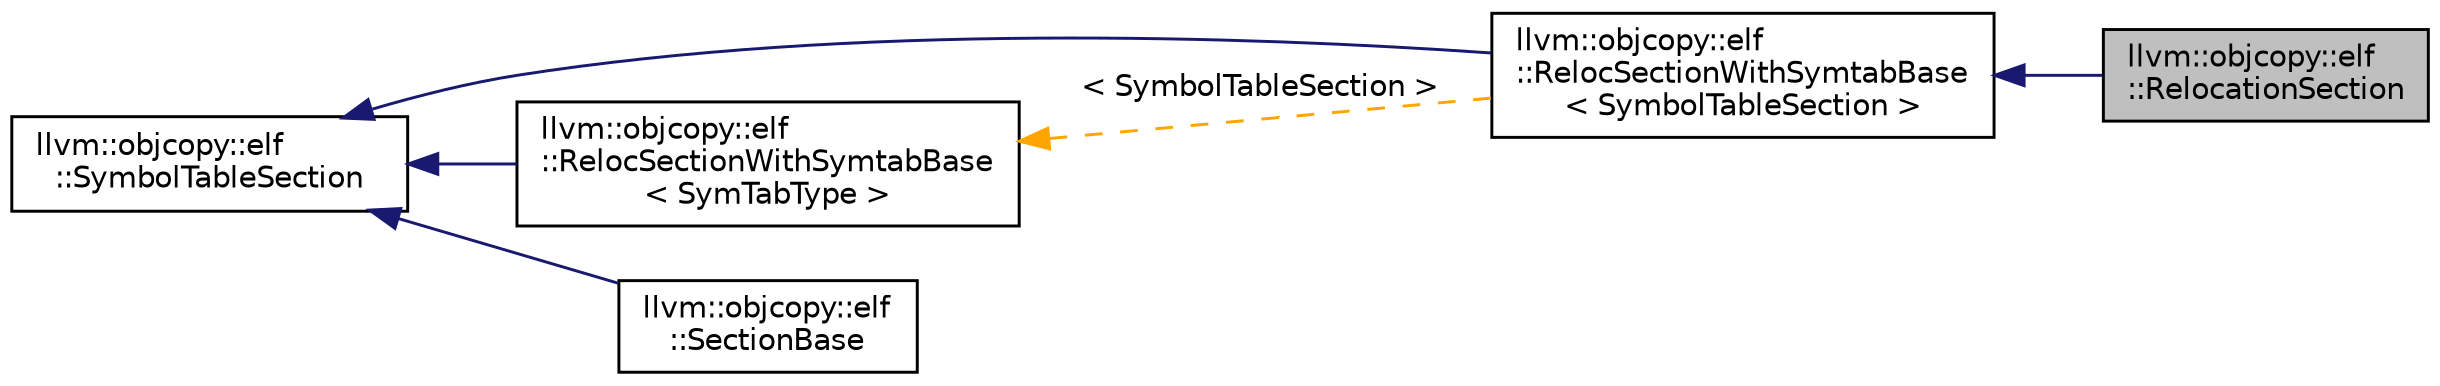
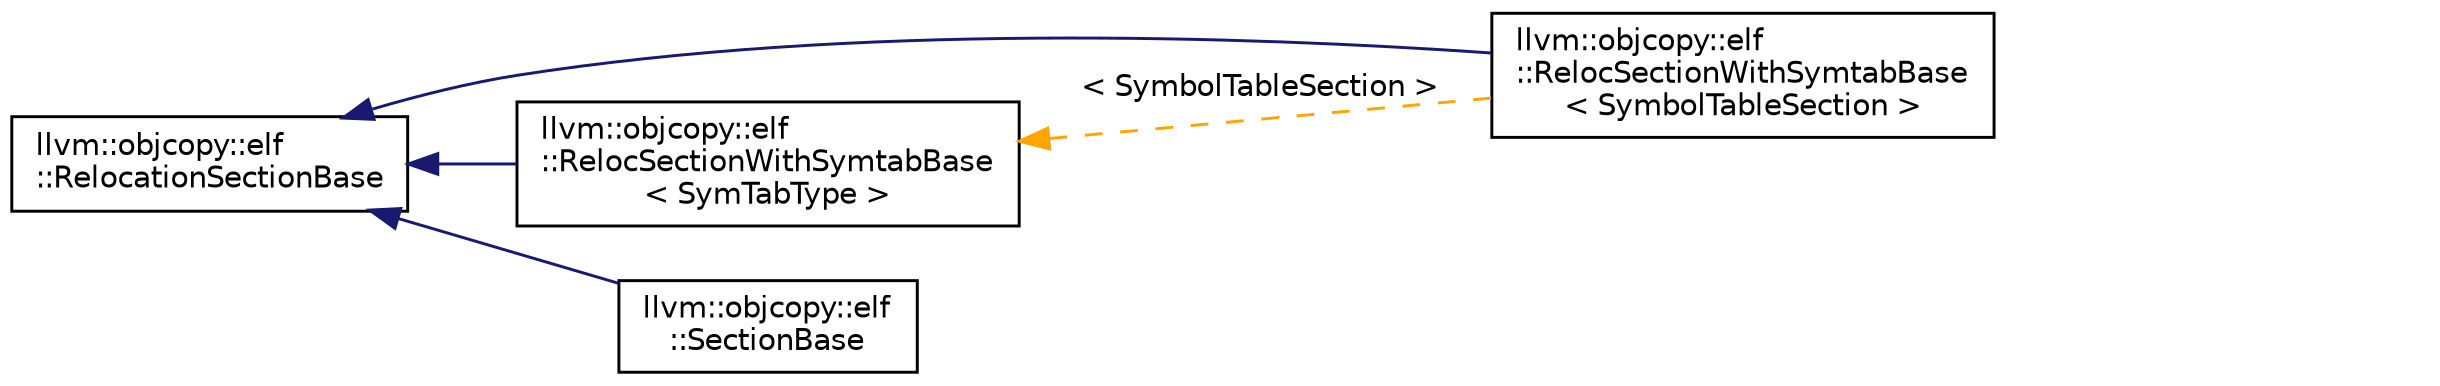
(2266, 75) -> none
(210, 164) -> (210, 164)
